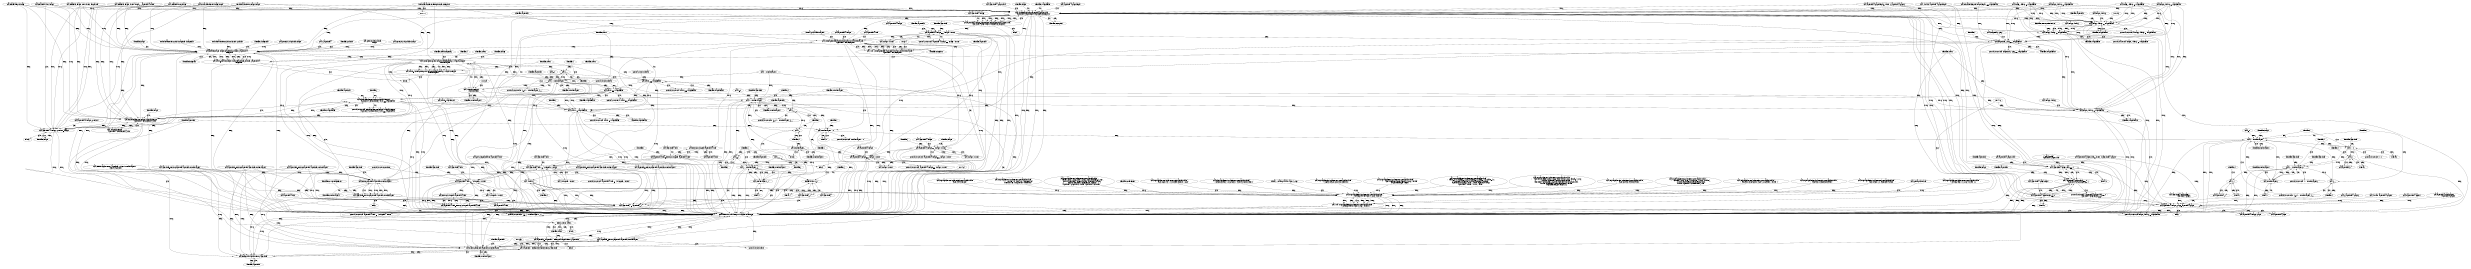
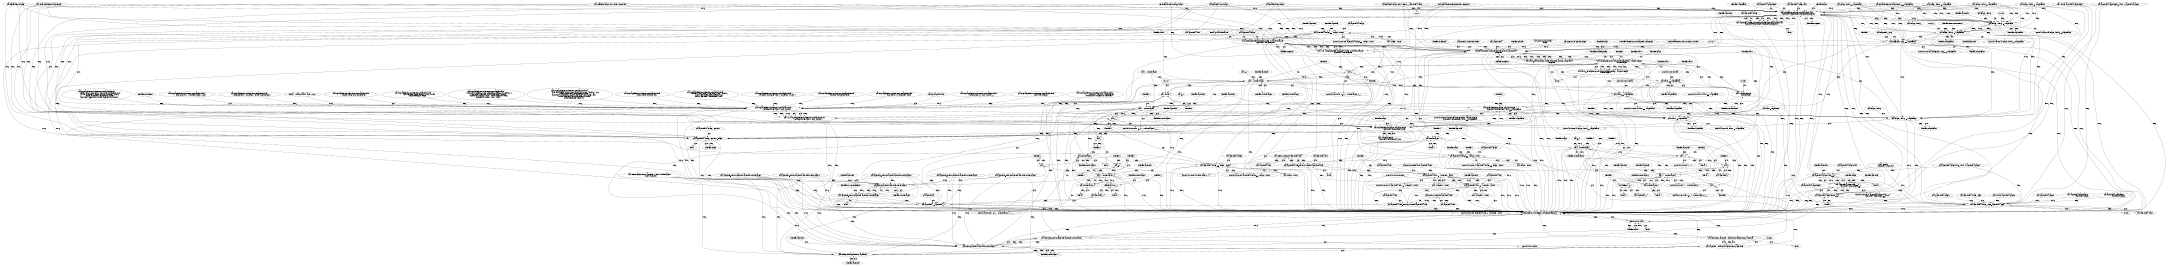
none -> (1931, 24)
(2232, 181) -> (1625, 185)
(668, 208) -> (1151, 171)
(2214, 210) -> (1979, 200)
(613, 213) -> (1695, 241)
(424, 217) -> none
